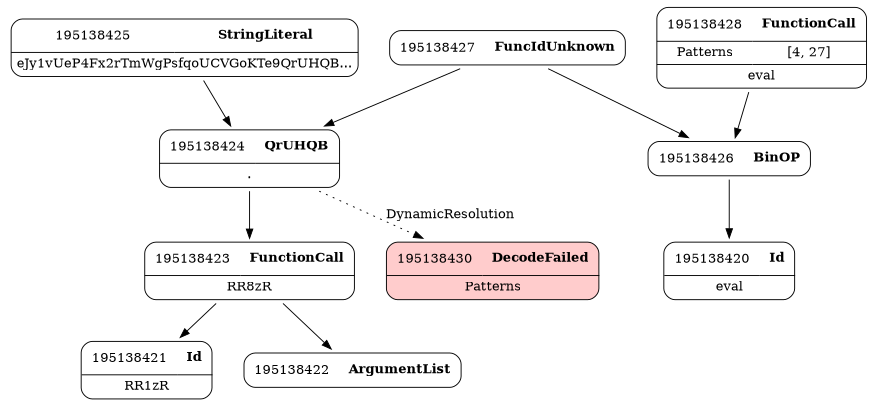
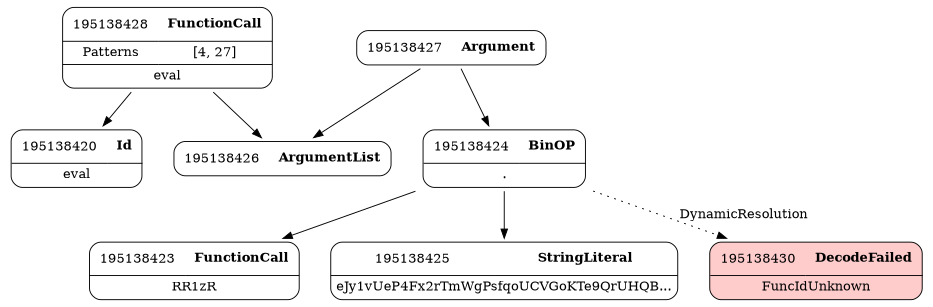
(555, 47) -> (499, 47)
(215, 99) -> (504, 210)
(297, 146) -> (552, 146)
(777, 158) -> (330, 158)
(729, 204) -> (120, 105)
(250, 287) -> (194, 287)
(493, 287) -> (816, 287)
(147, 370) -> none
(353, 370) -> none
